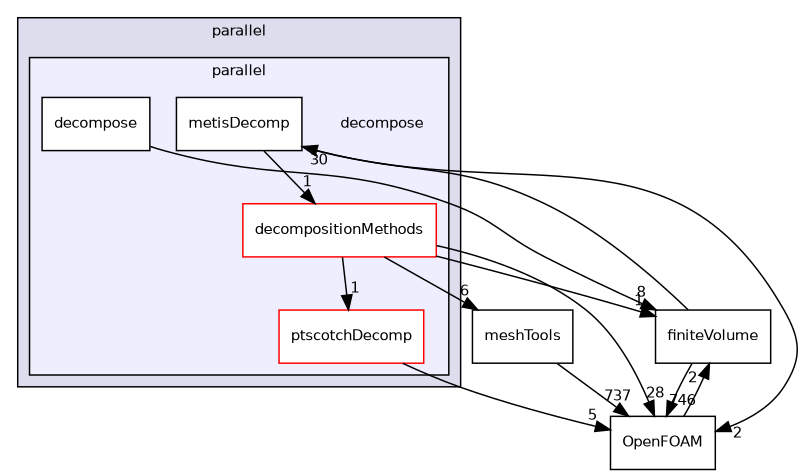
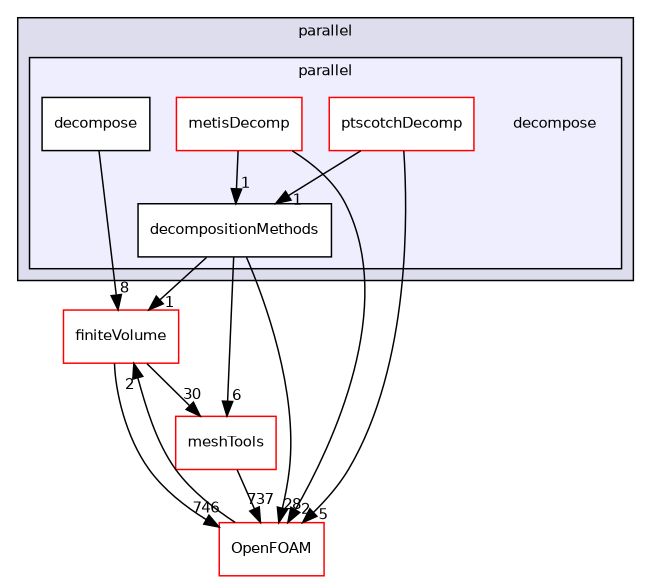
(239, 124) -> (239, 124)
(519, 193) -> (168, 385)
(340, 230) -> (235, 230)
(345, 276) -> (332, 169)
(523, 337) -> (226, 443)
(713, 337) -> (121, 337)
(663, 443) -> (272, 549)
